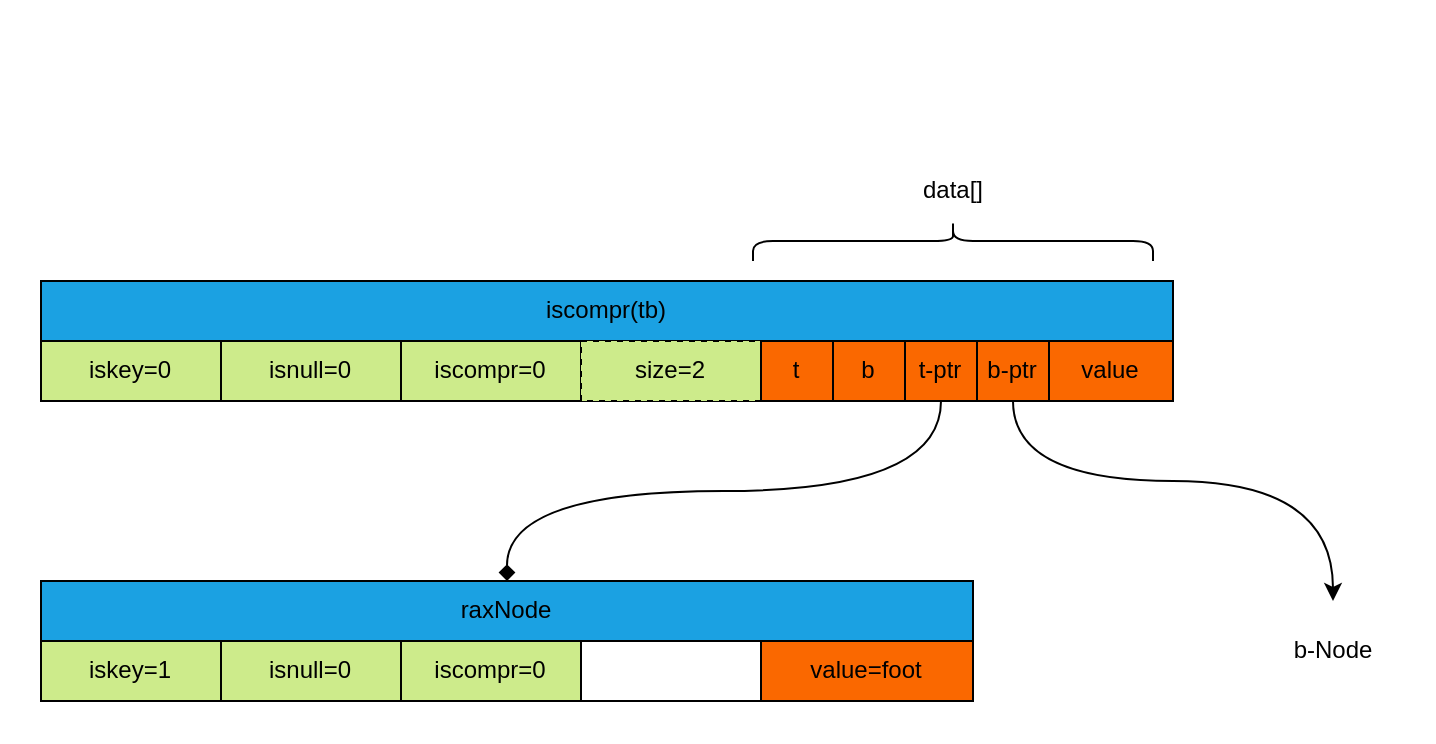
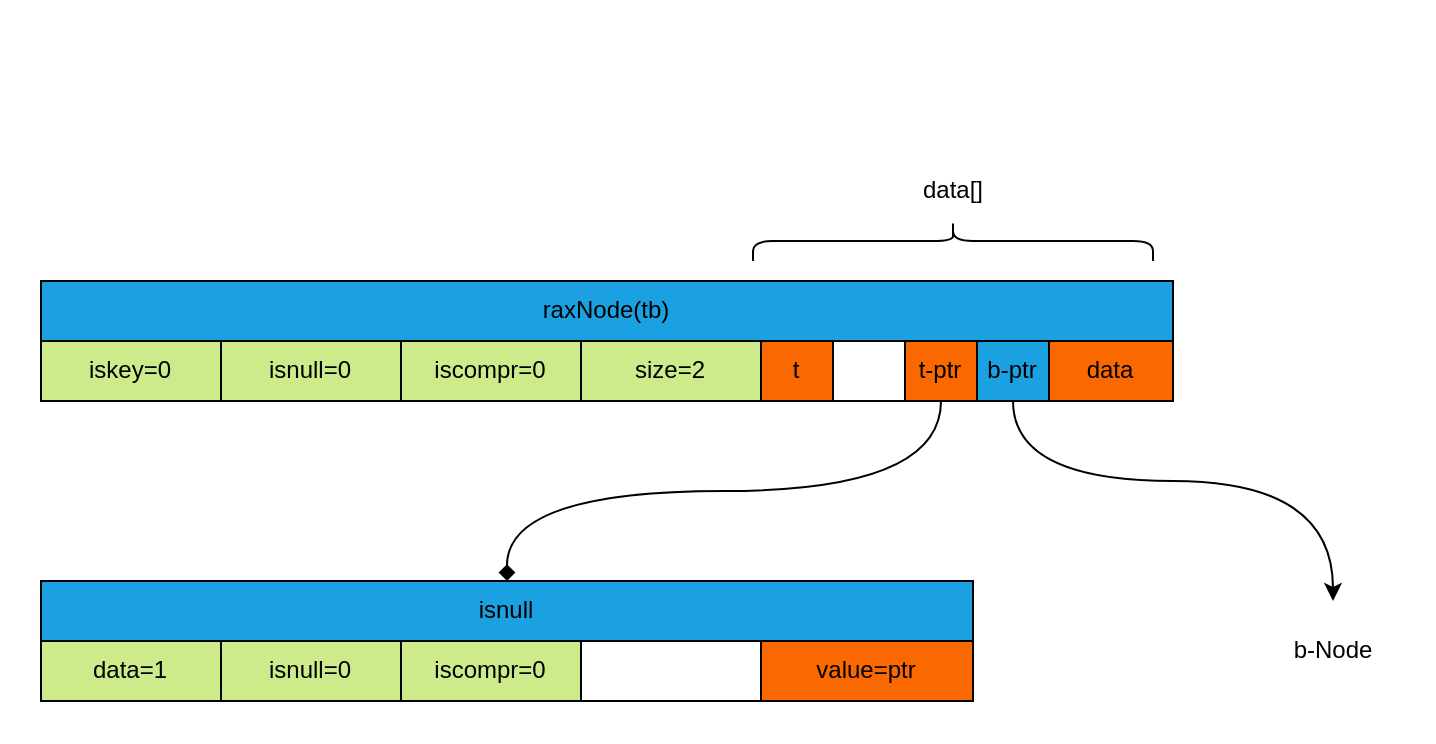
(607, 311) -> (607, 311)
(671, 371) -> (671, 371)
(869, 371) -> none
(1013, 371) -> (1013, 371)
(1111, 371) -> (1111, 371)
(507, 611) -> (507, 611)
(131, 671) -> (131, 671)
(867, 671) -> (867, 671)
